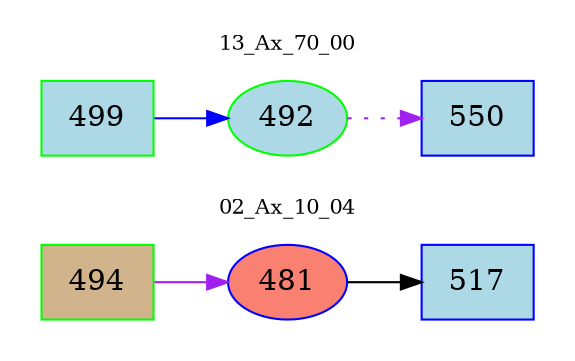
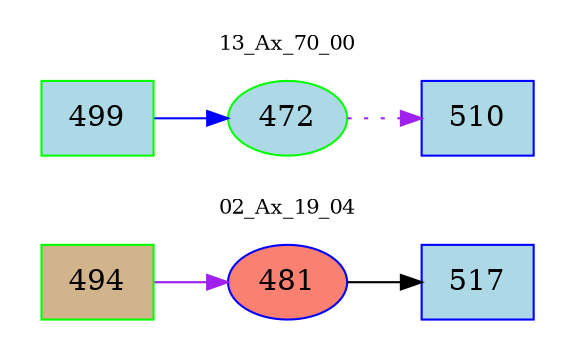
(288, 118) -> (288, 118)
(478, 118) -> (478, 118)
(288, 209) -> (288, 209)
